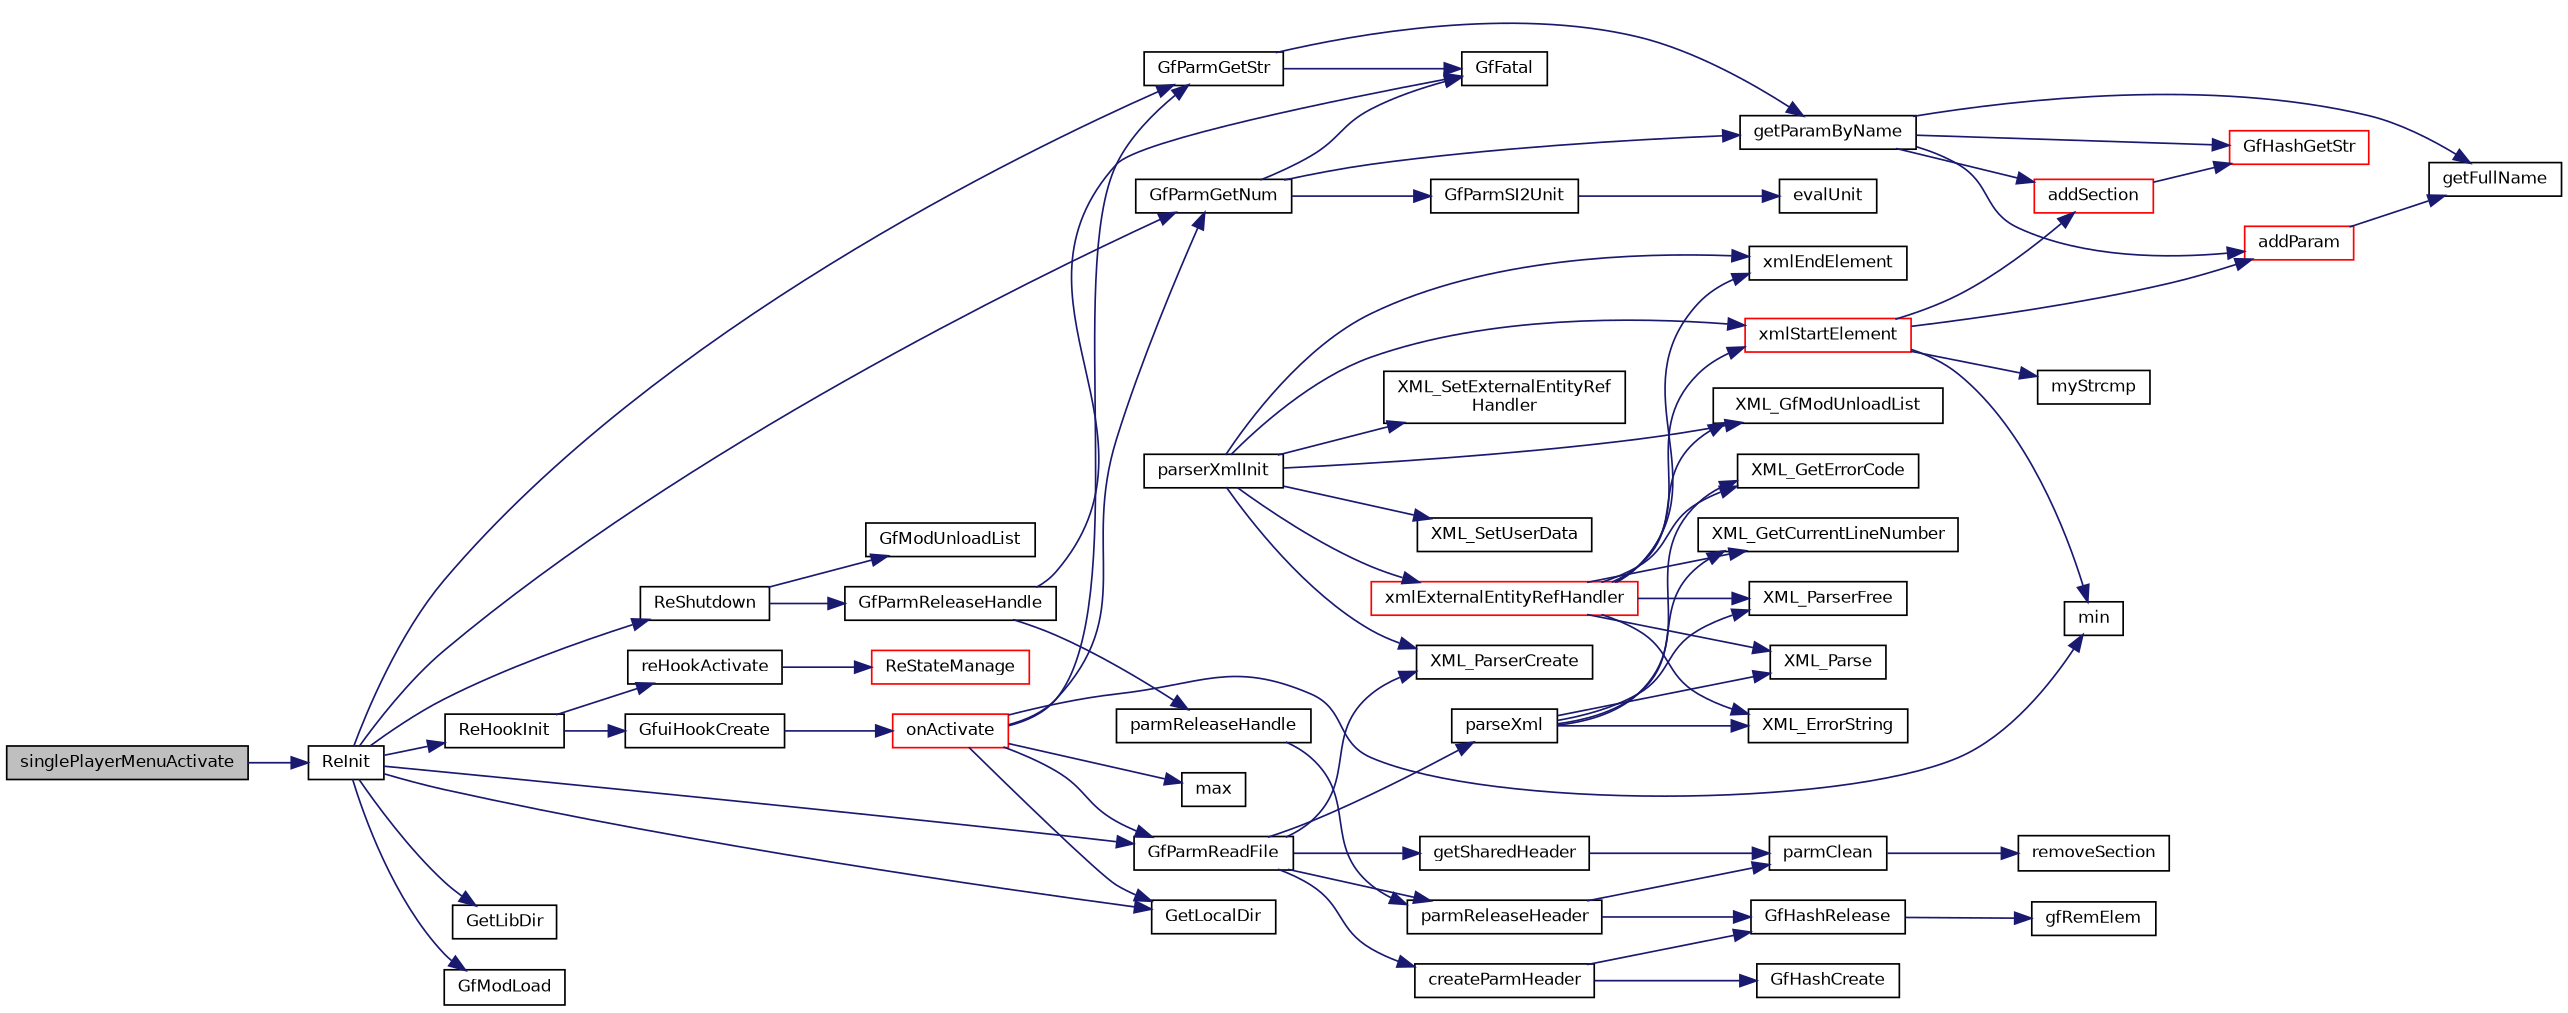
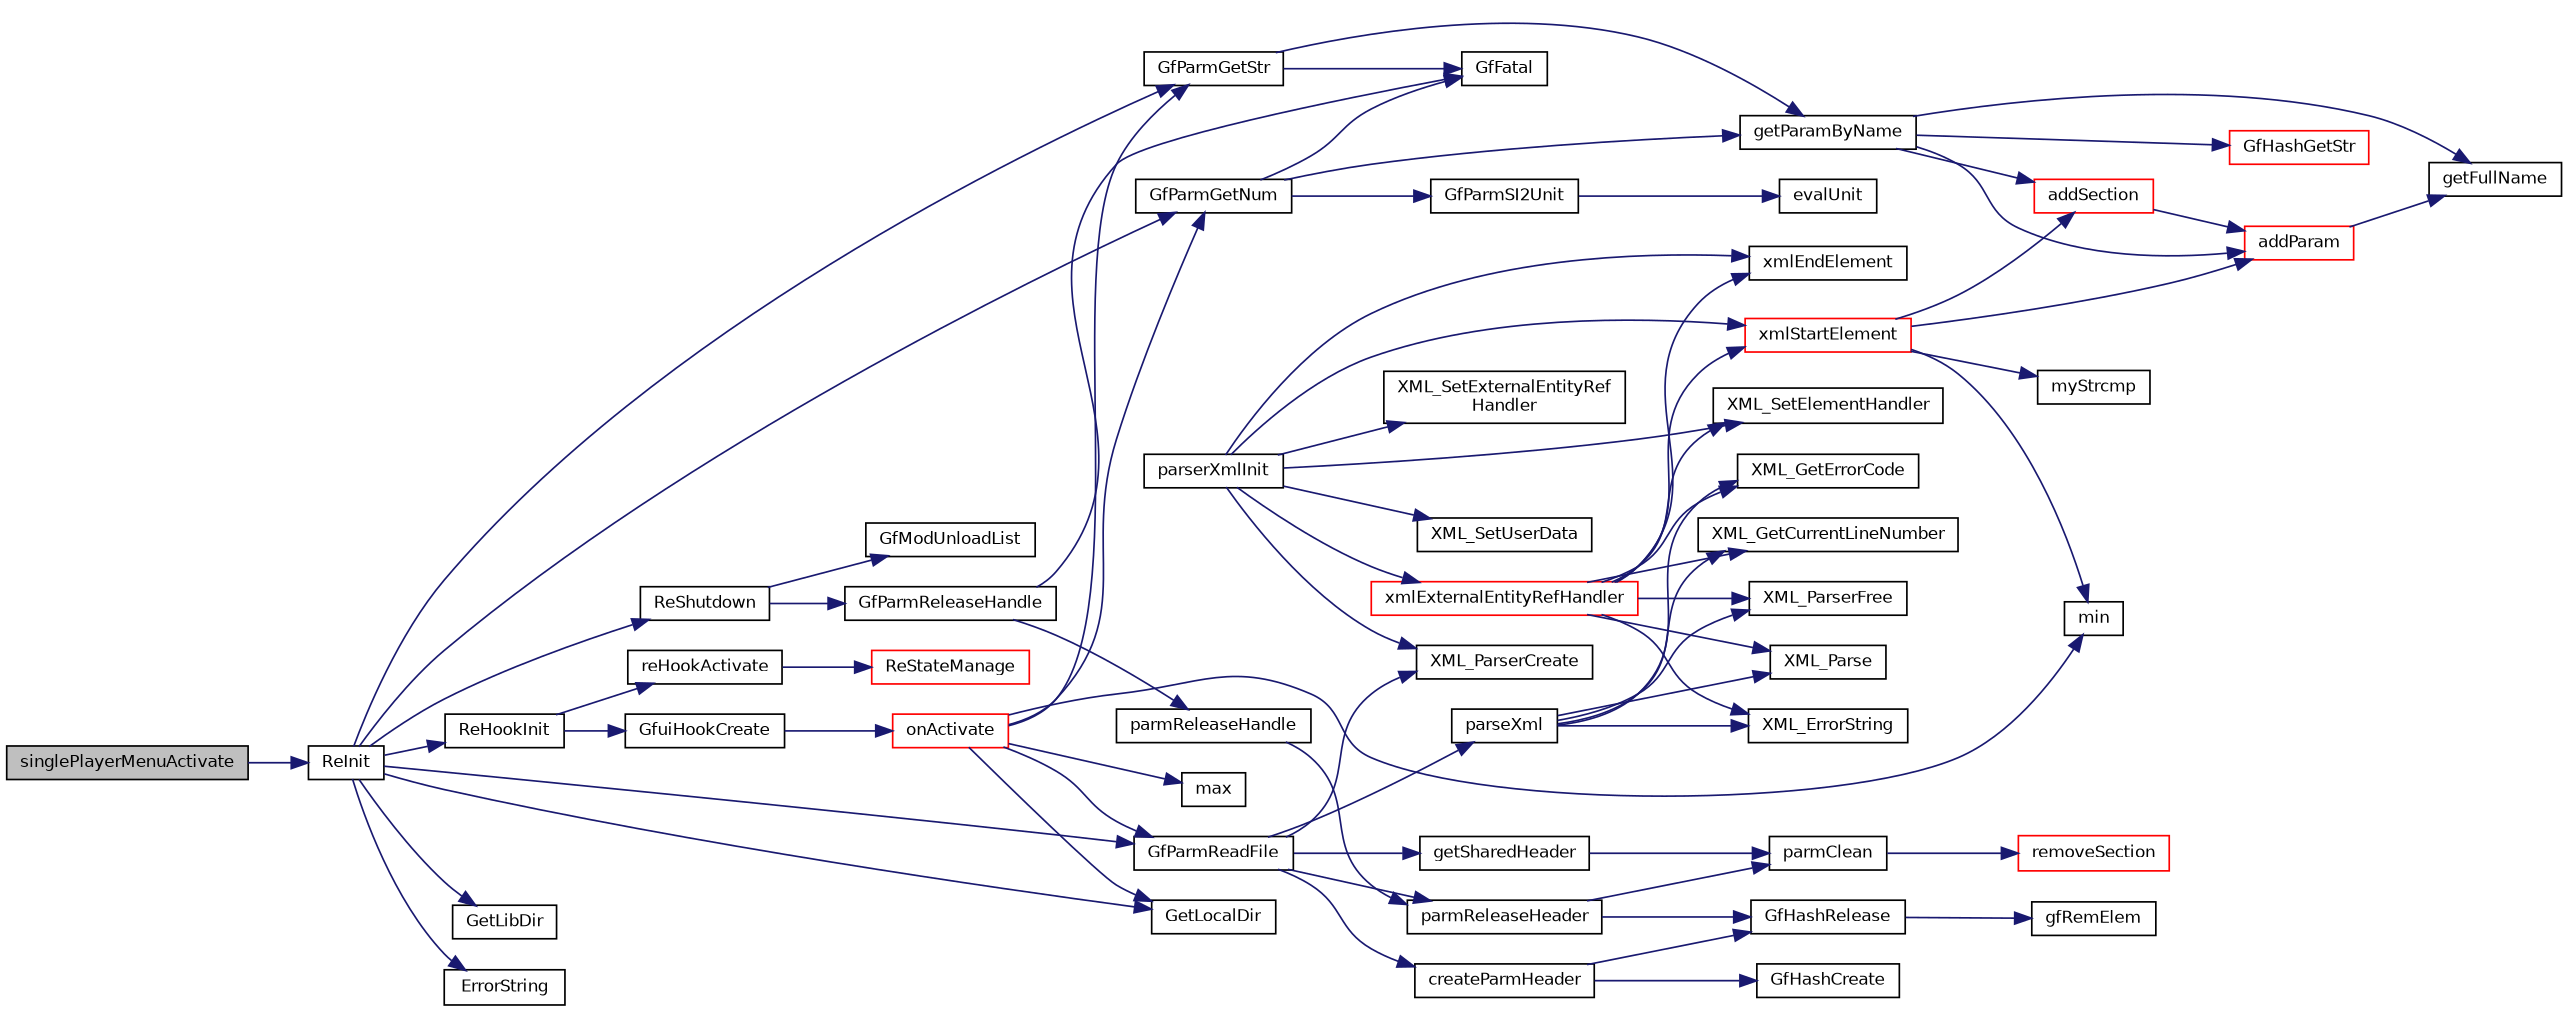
(2184, 175) -> (2191, 218)
(1828, 406) -> (1828, 406)
(2094, 853) -> (2094, 853)
(505, 987) -> (505, 987)
